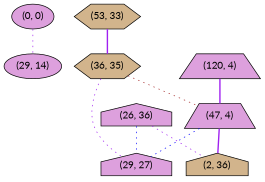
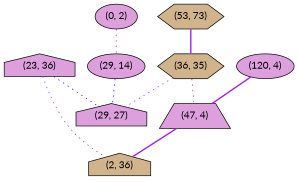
(33, 17) -> (116, 17)
(107, 17) -> (191, 17)
(220, 66) -> (265, 66)
(136, 116) -> (40, 66)
(173, 144) -> (114, 91)
